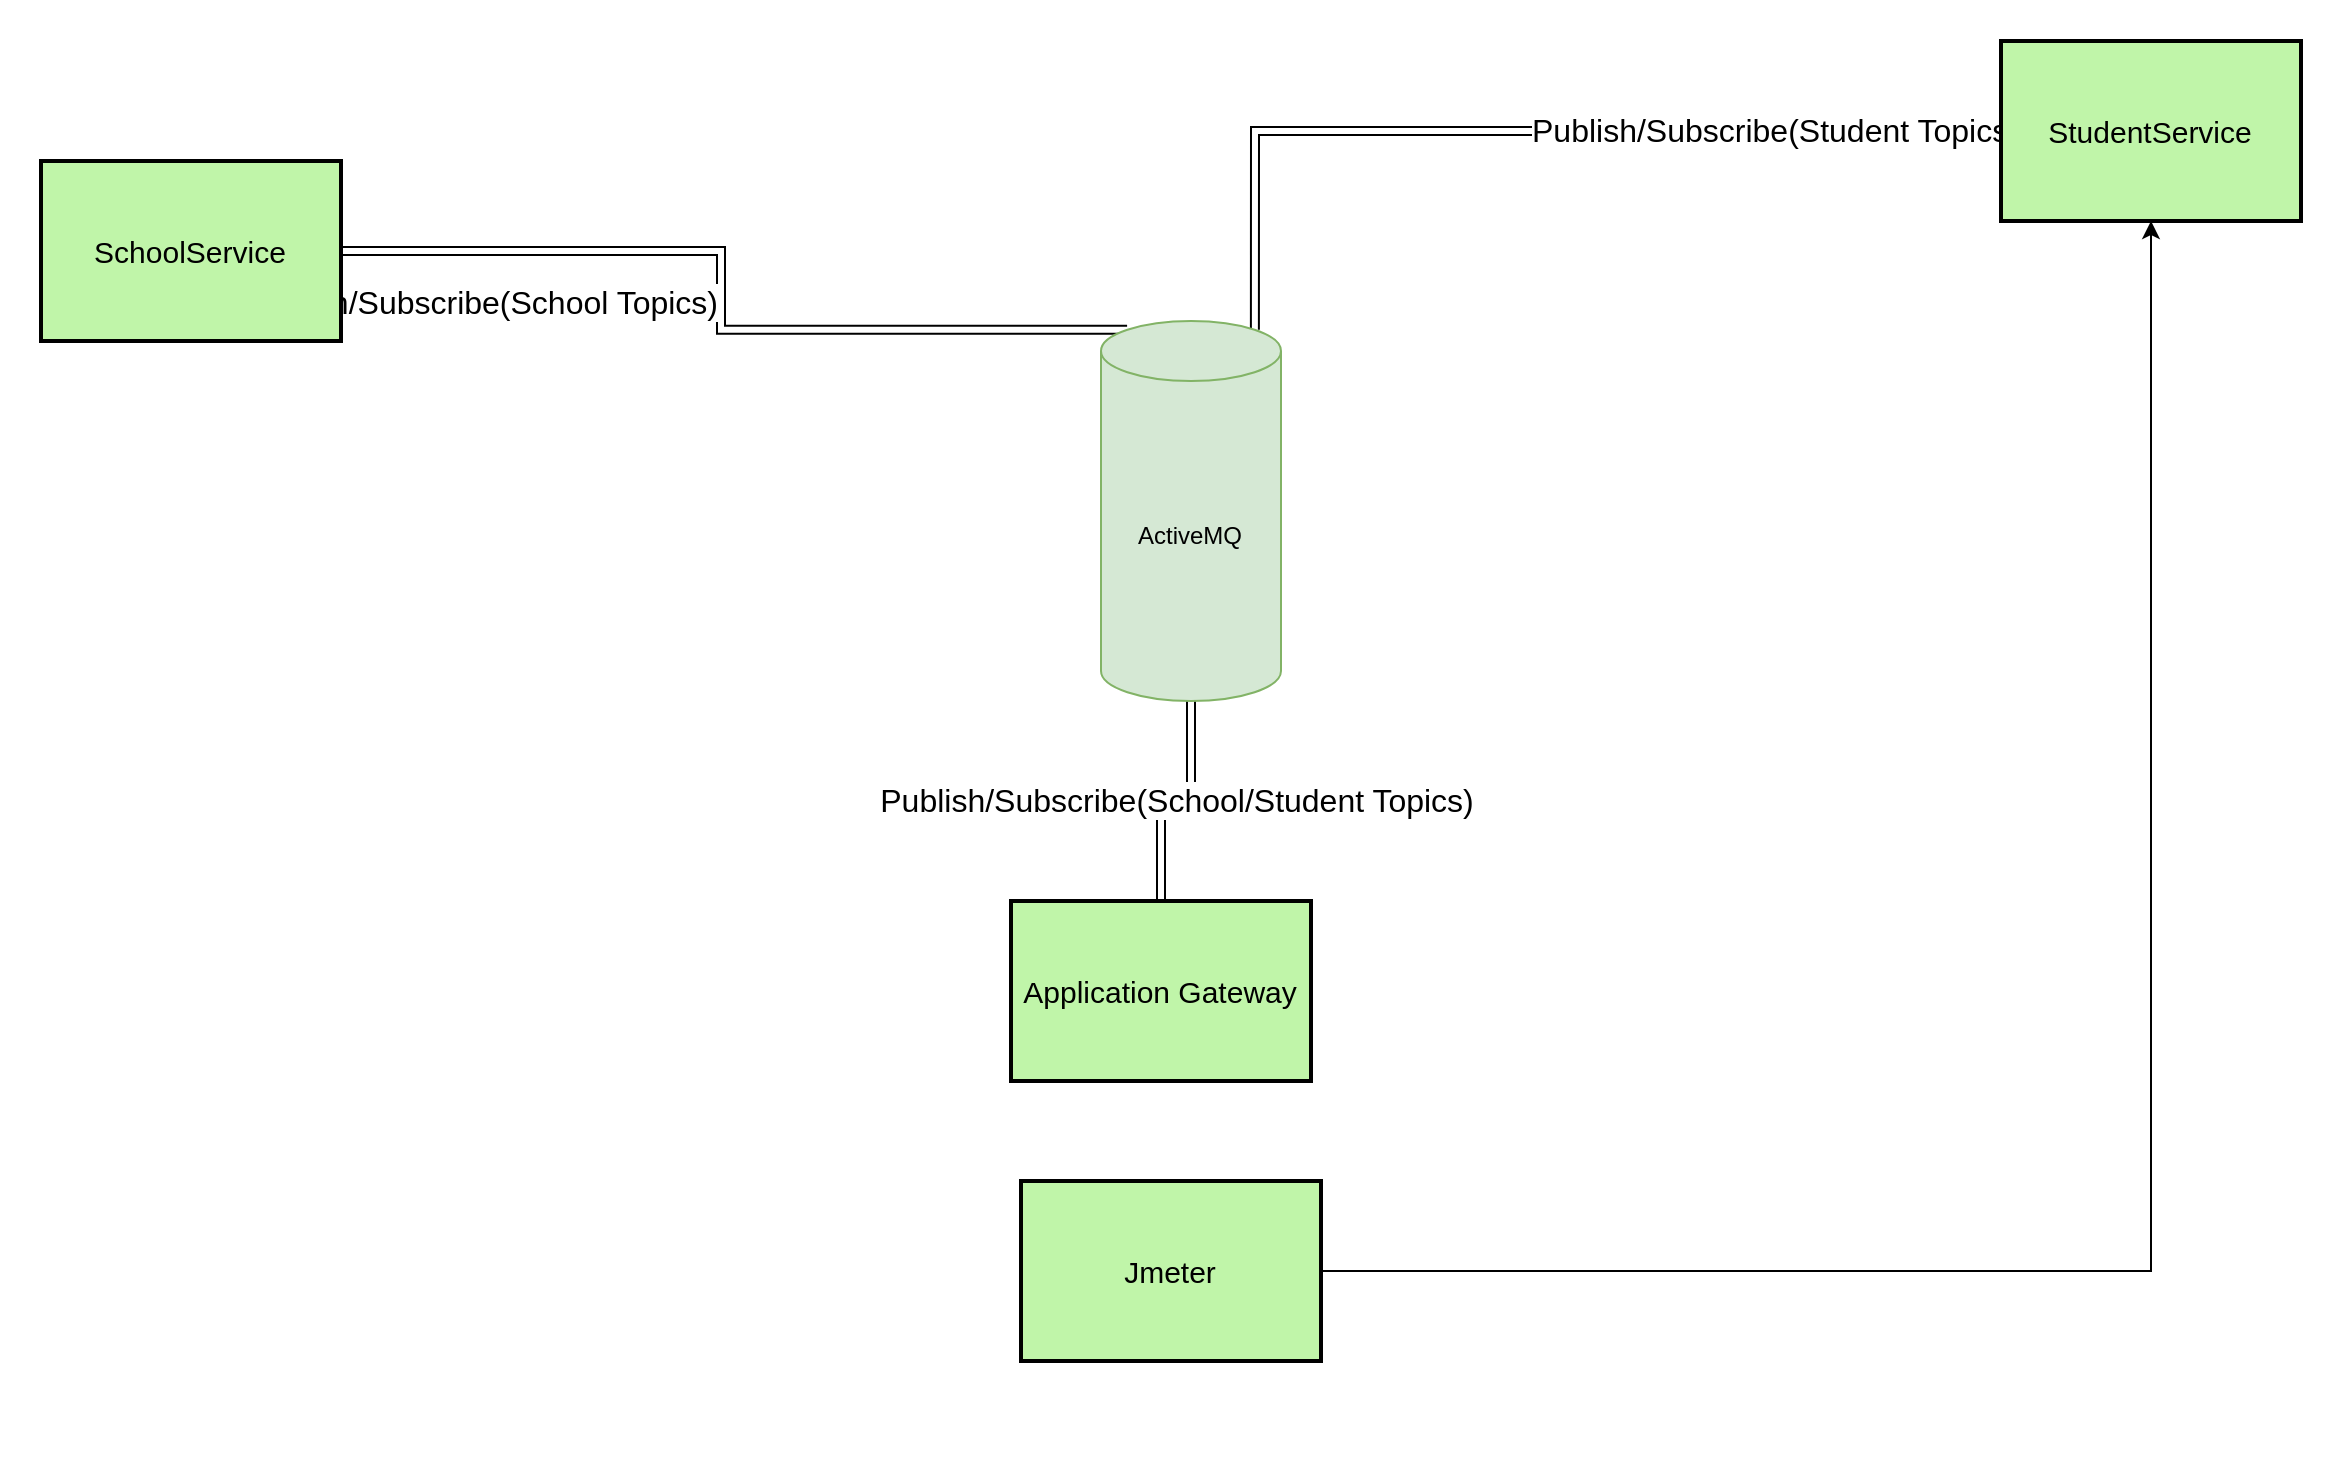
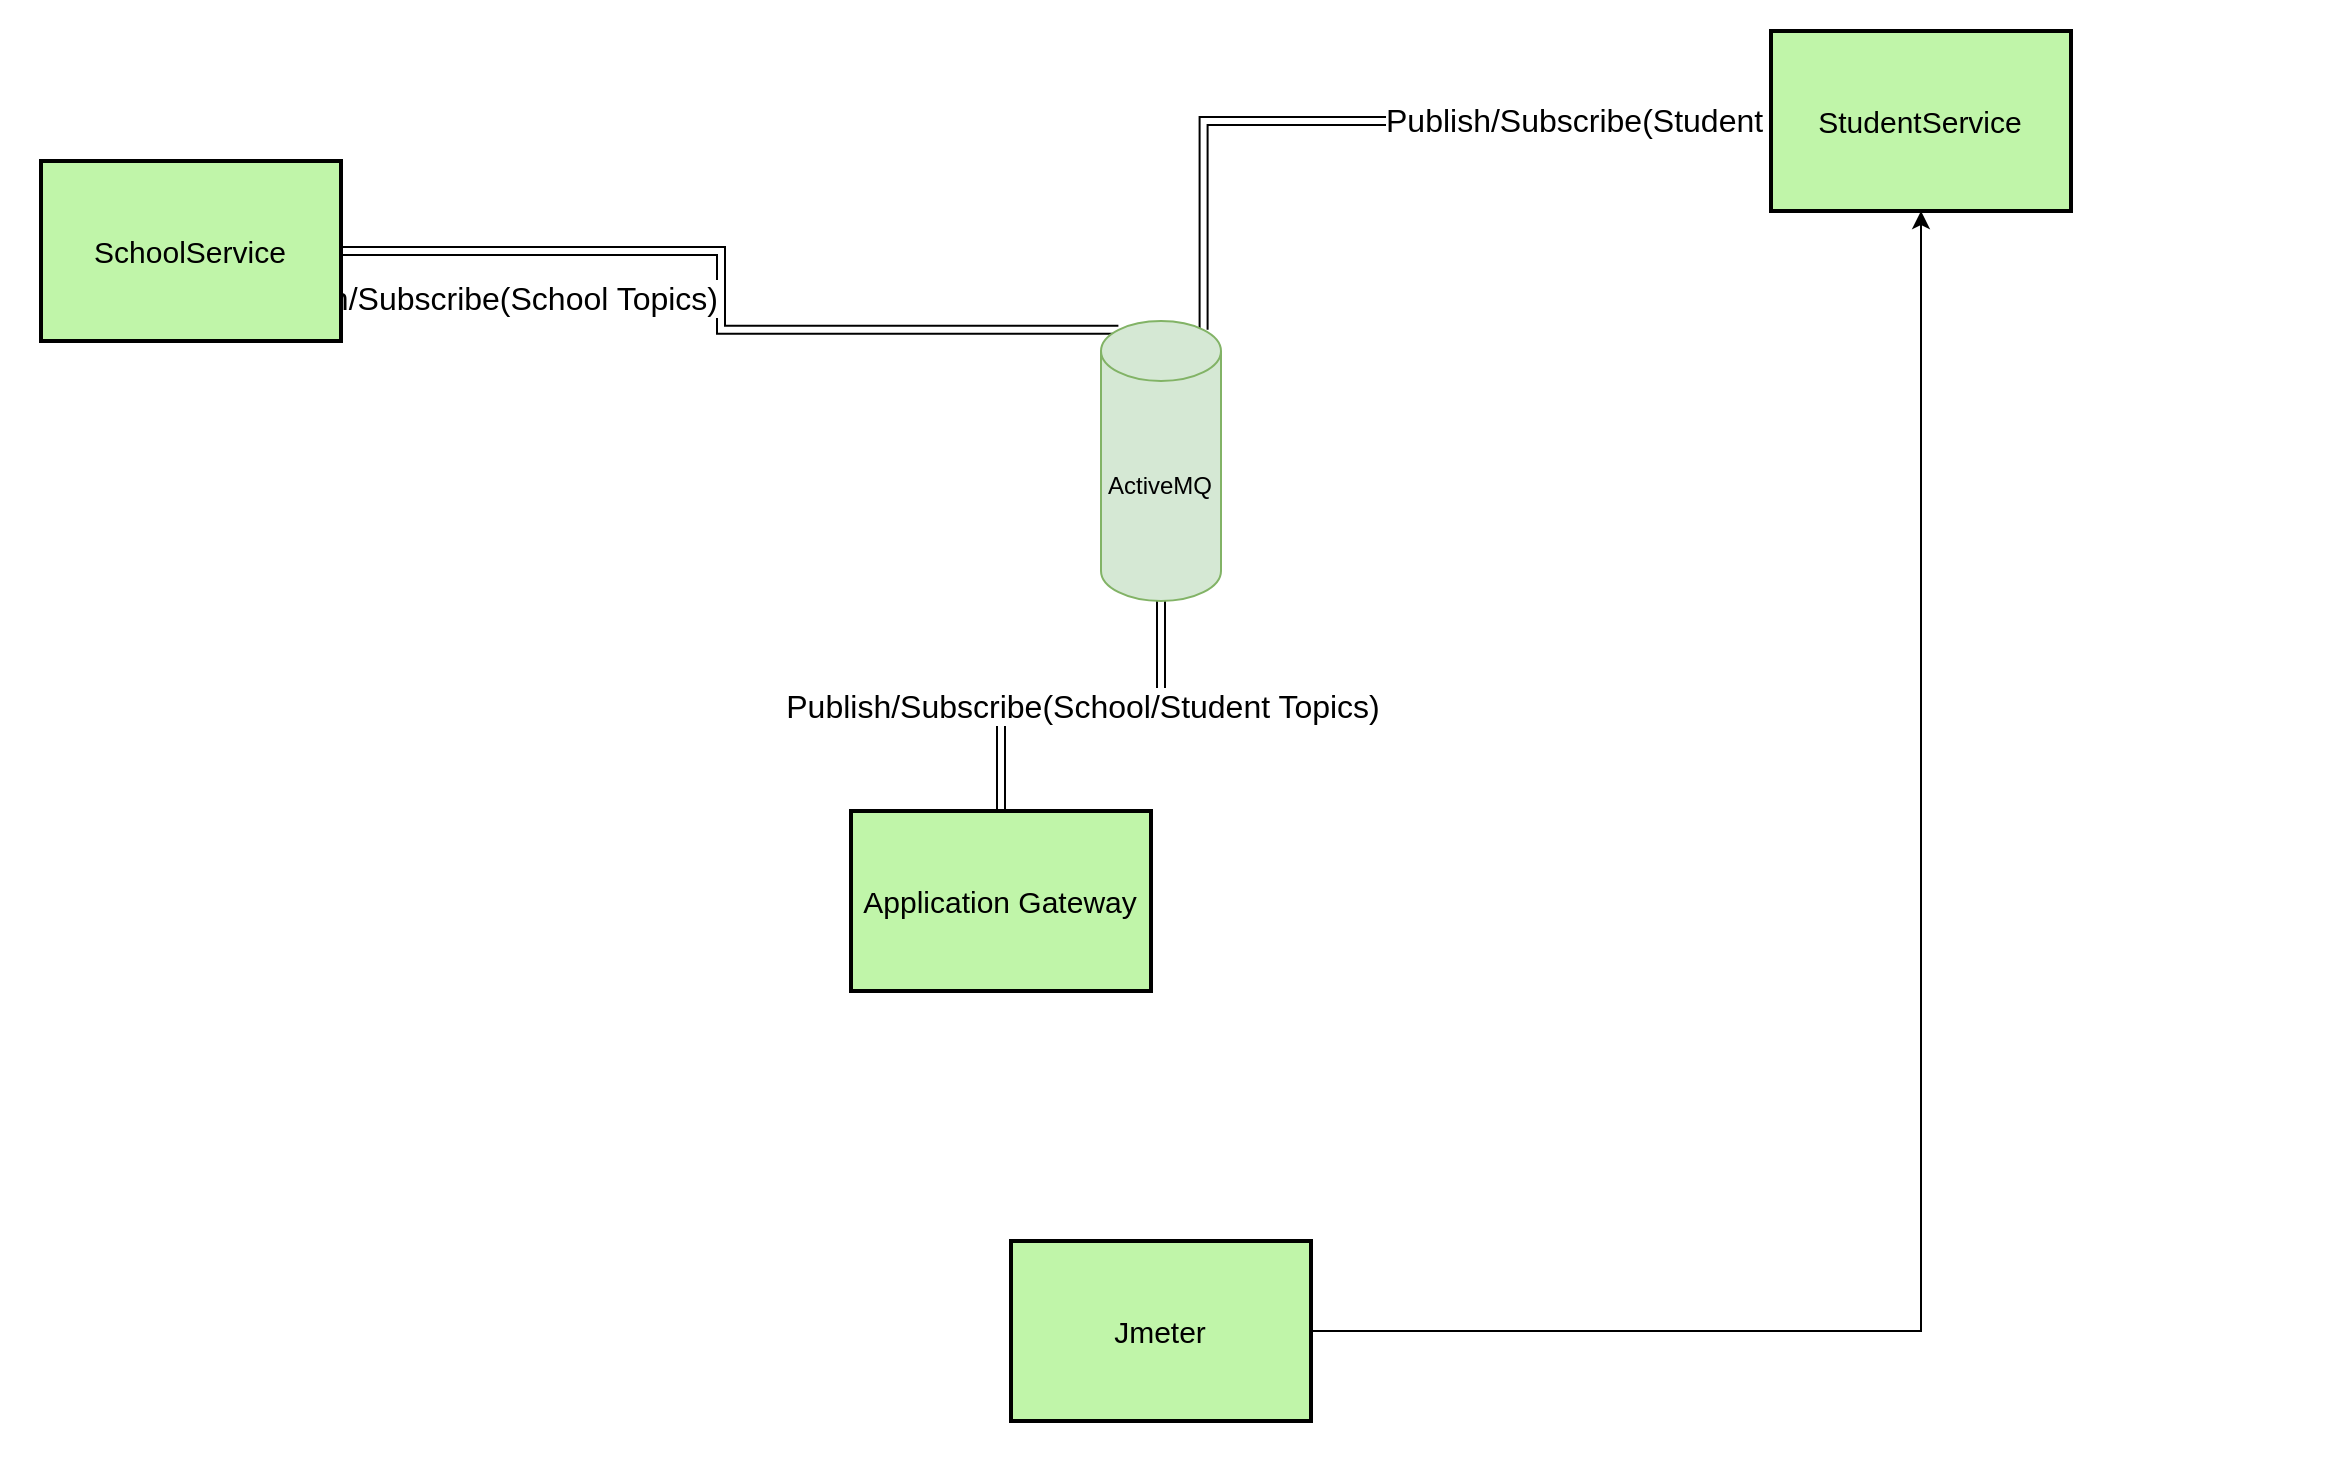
(2151, 131) -> (1921, 121)
(1191, 511) -> (1161, 461)
(1161, 991) -> (1001, 901)
(1171, 1271) -> (1161, 1331)
